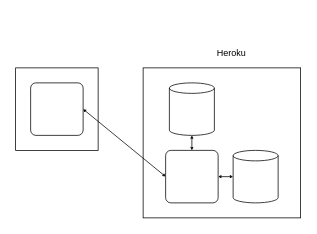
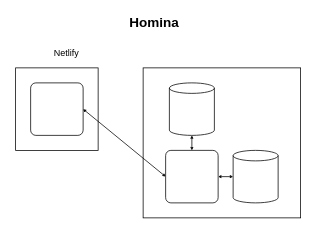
none -> (154, 23)
none -> (66, 53)
(231, 53) -> none
